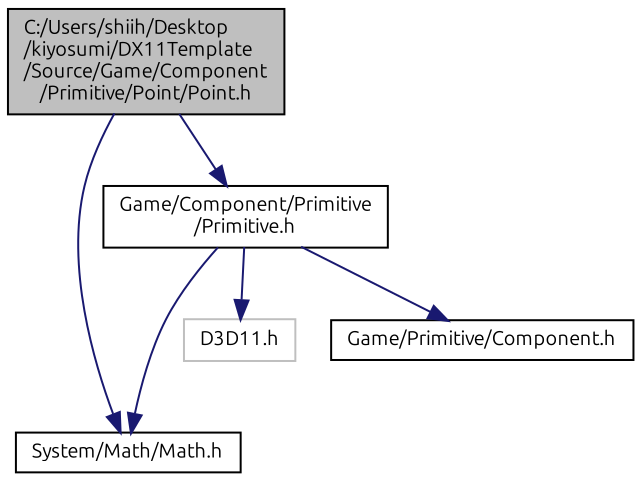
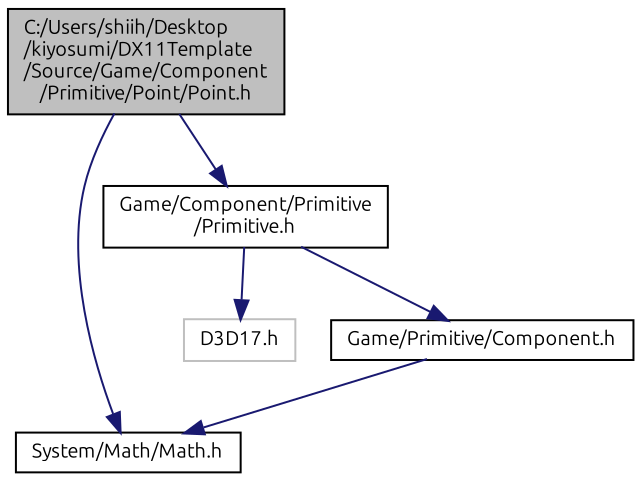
(164, 324) -> (315, 393)
(240, 340) -> (240, 340)
